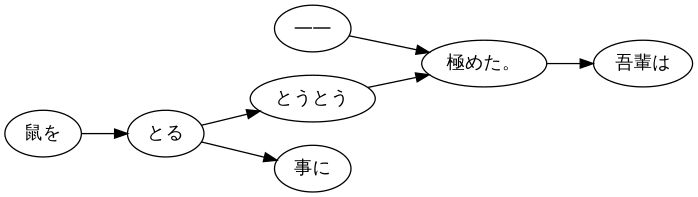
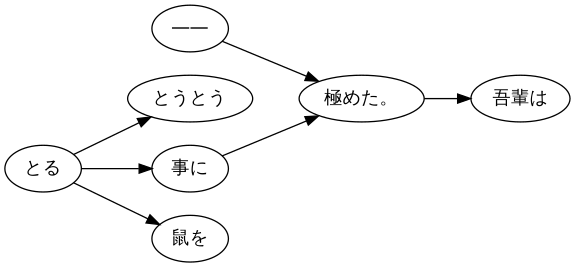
(392, 82) -> (264, 138)
(98, 134) -> (111, 201)
